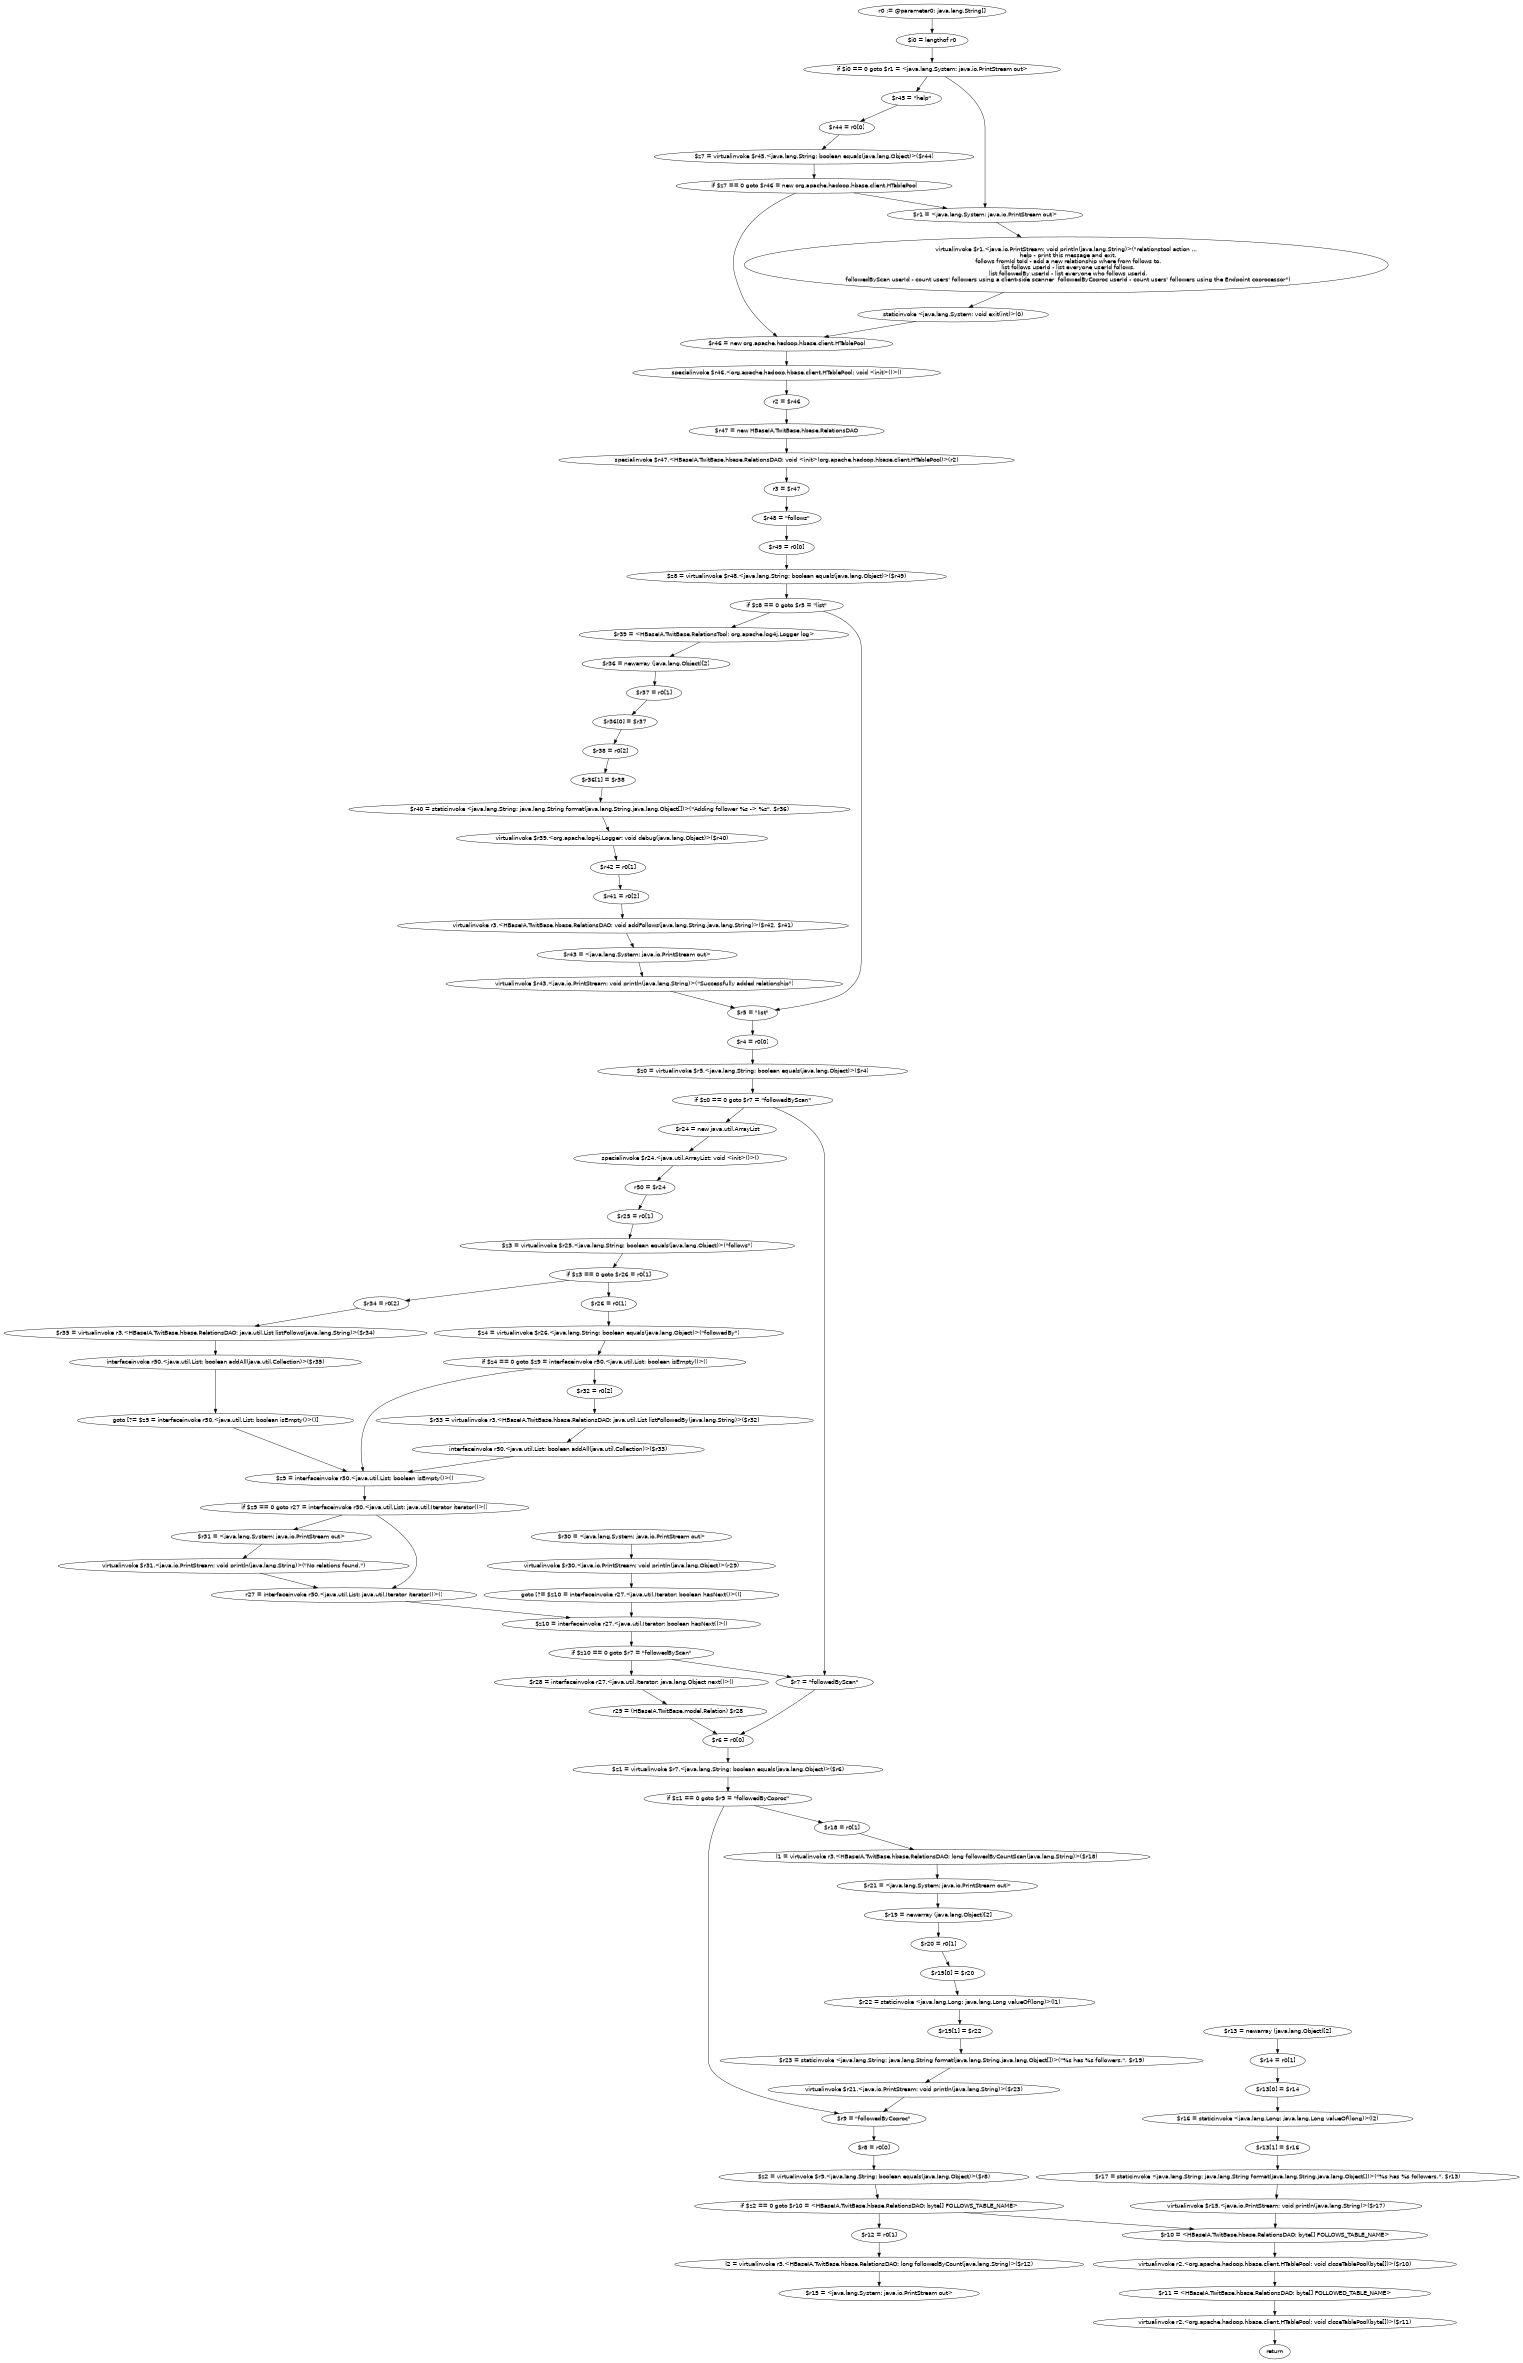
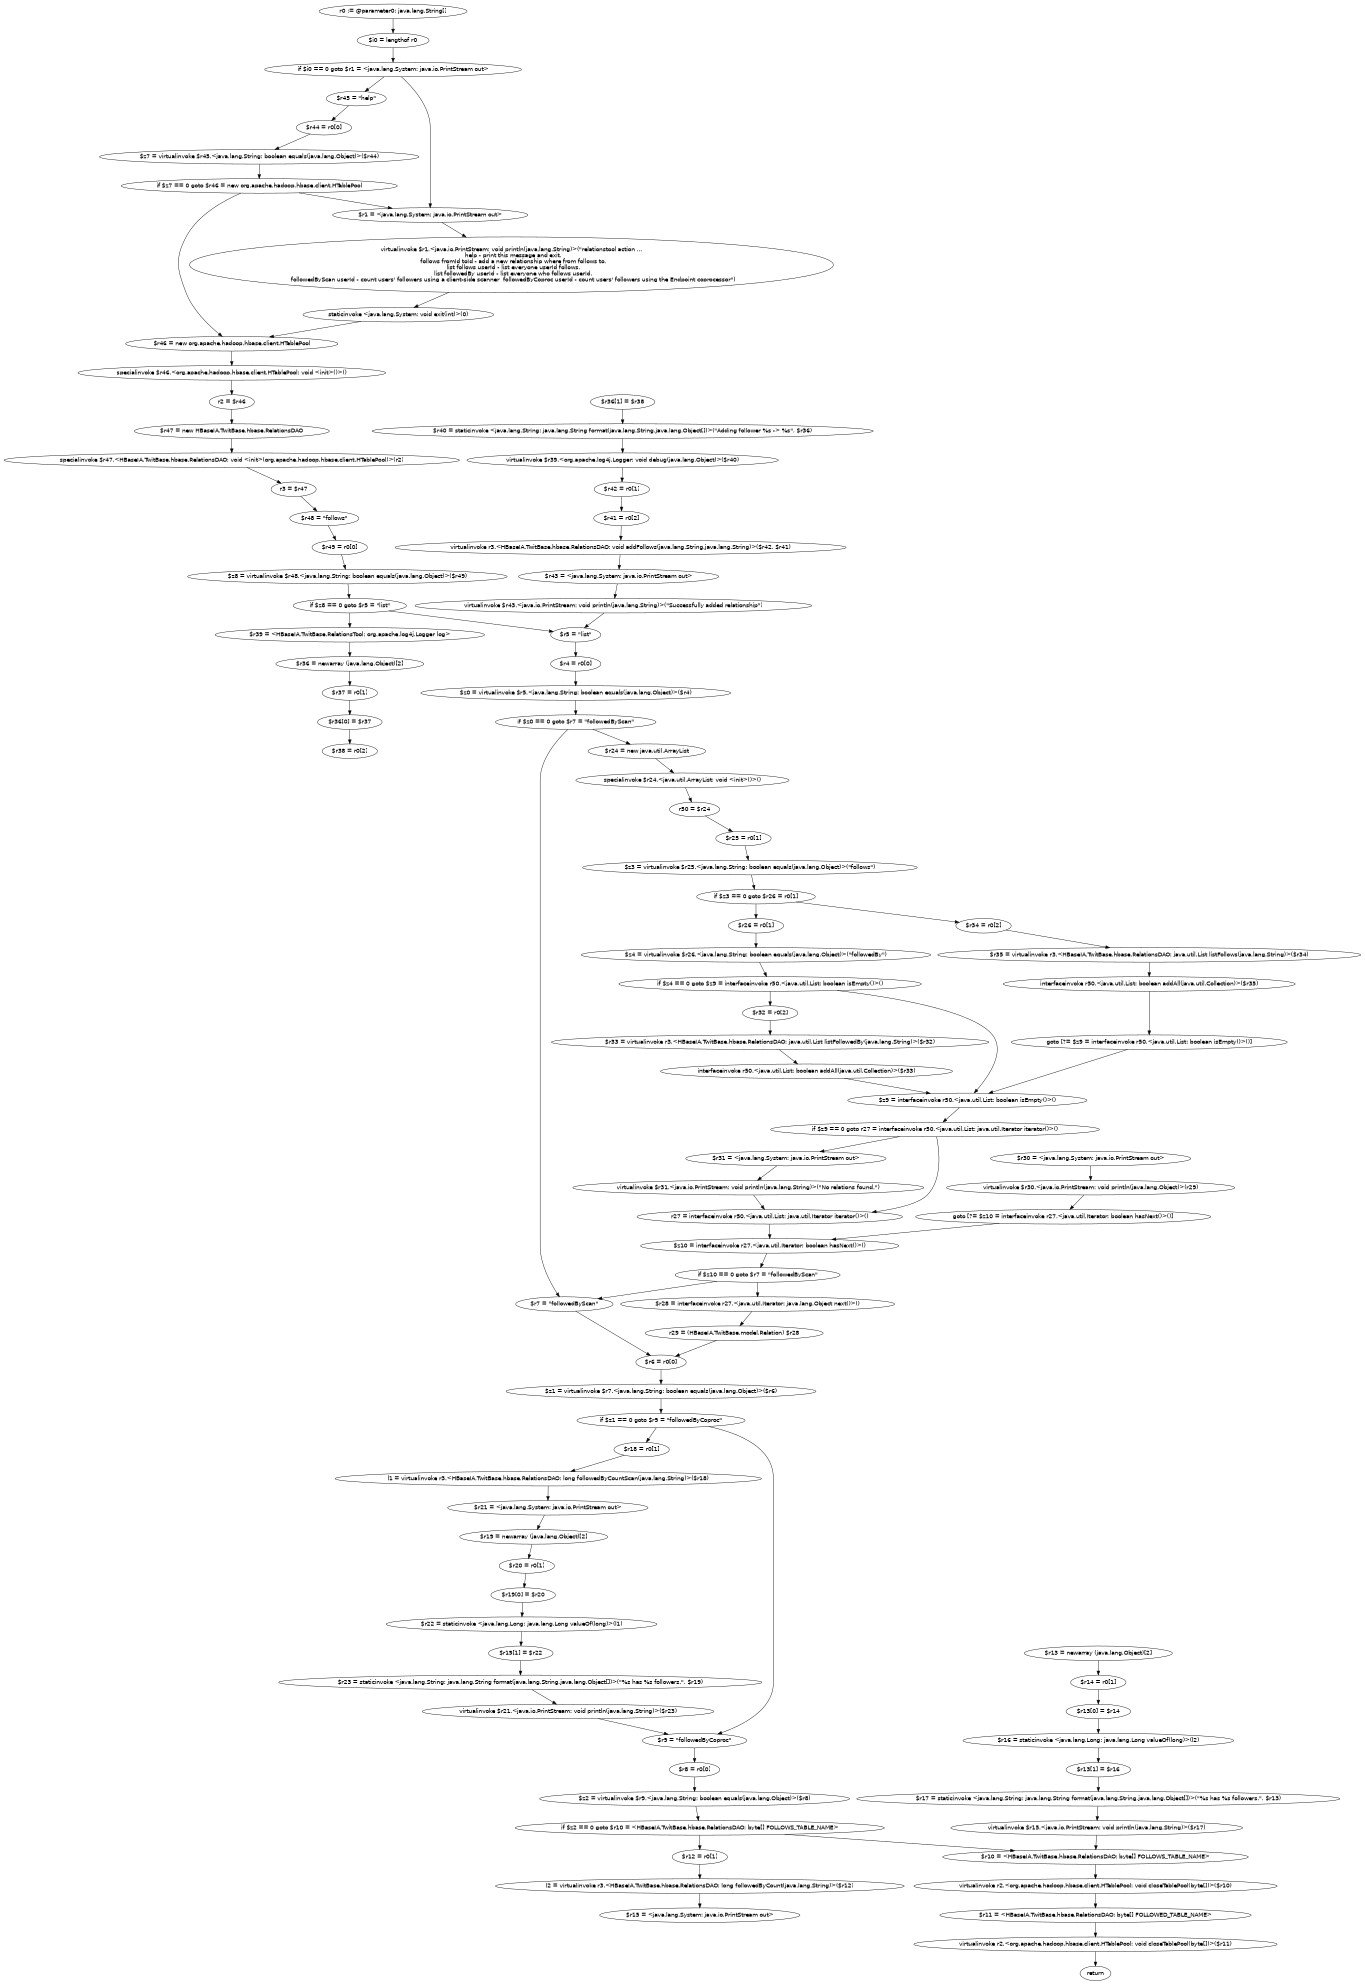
(607, 764) -> none
